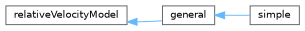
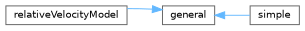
(150, 21) -> (140, 9)
